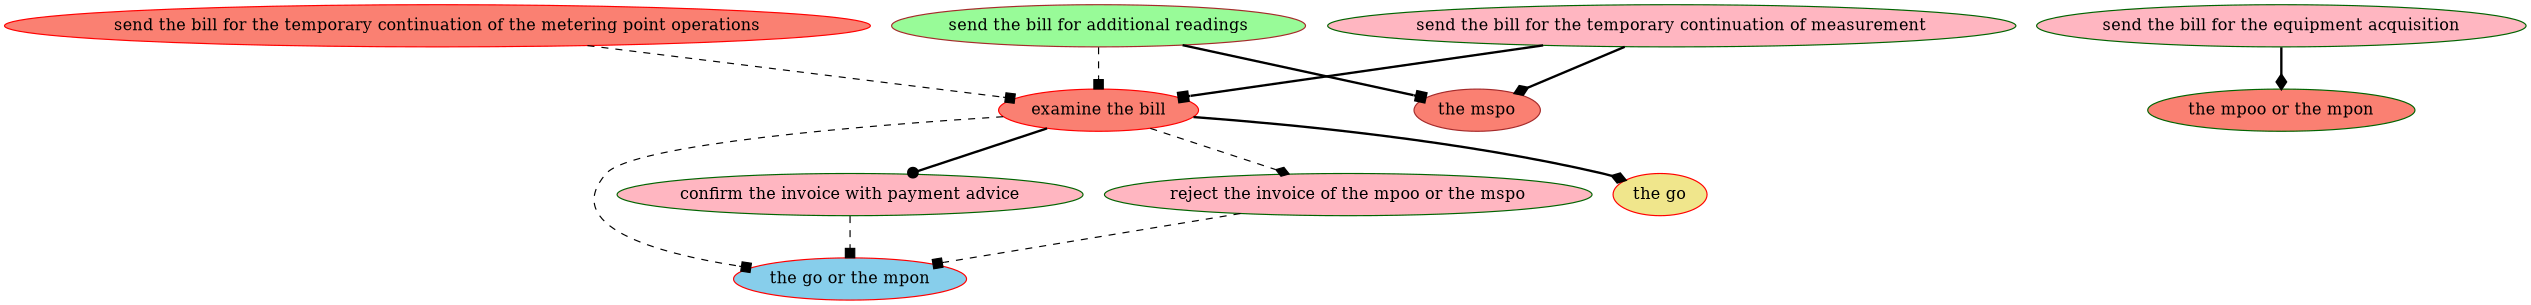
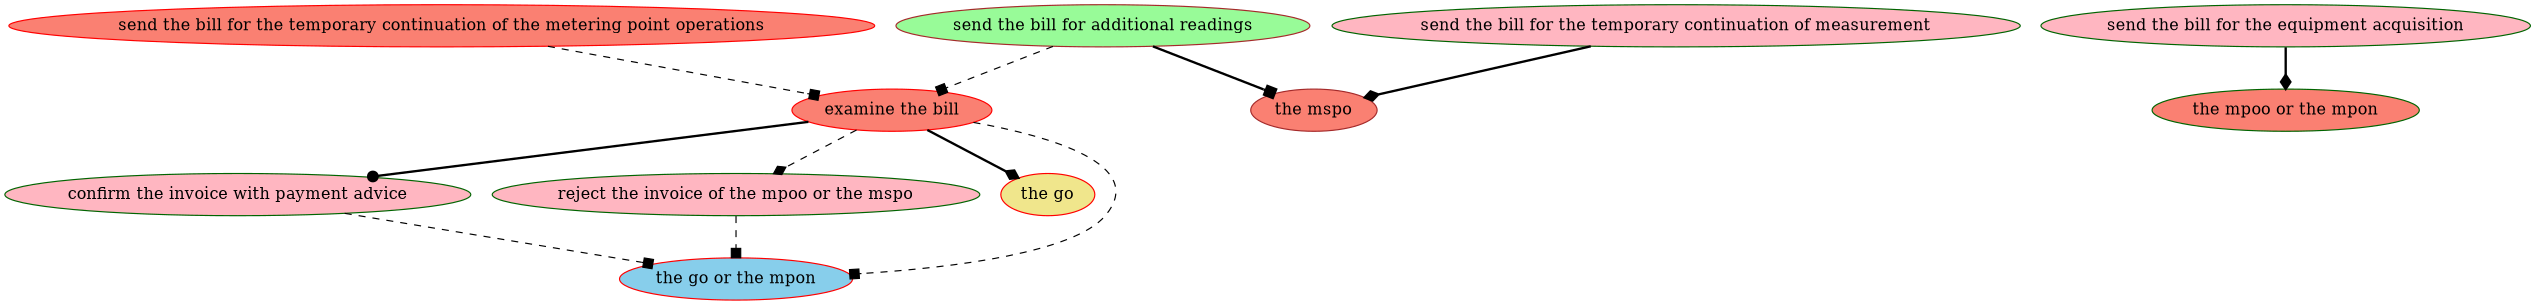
(1367, 71) -> none
